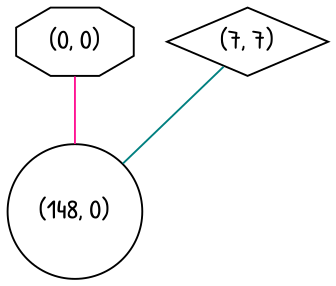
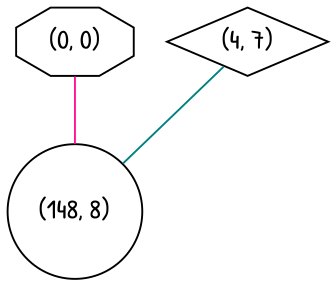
(248, 42) -> (248, 42)
(75, 212) -> (75, 212)
